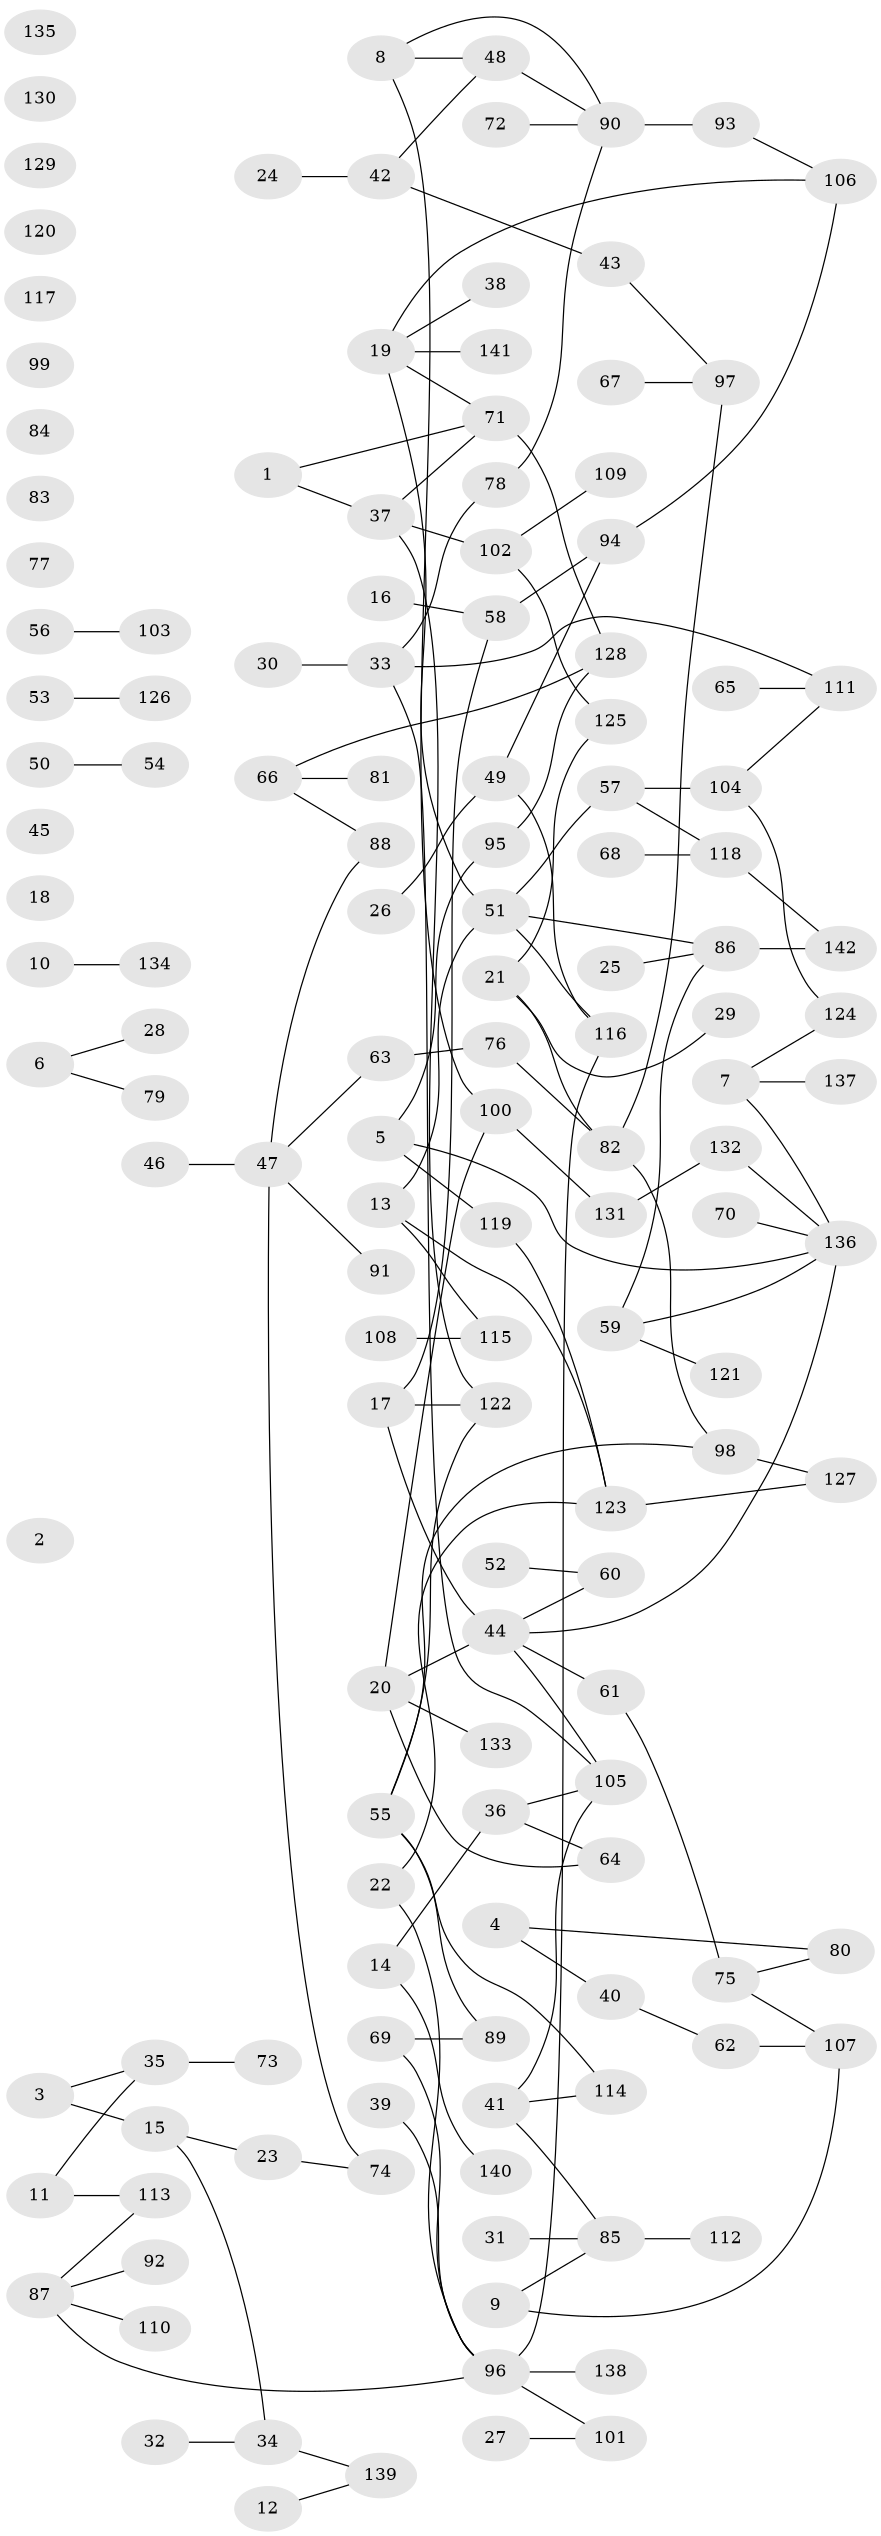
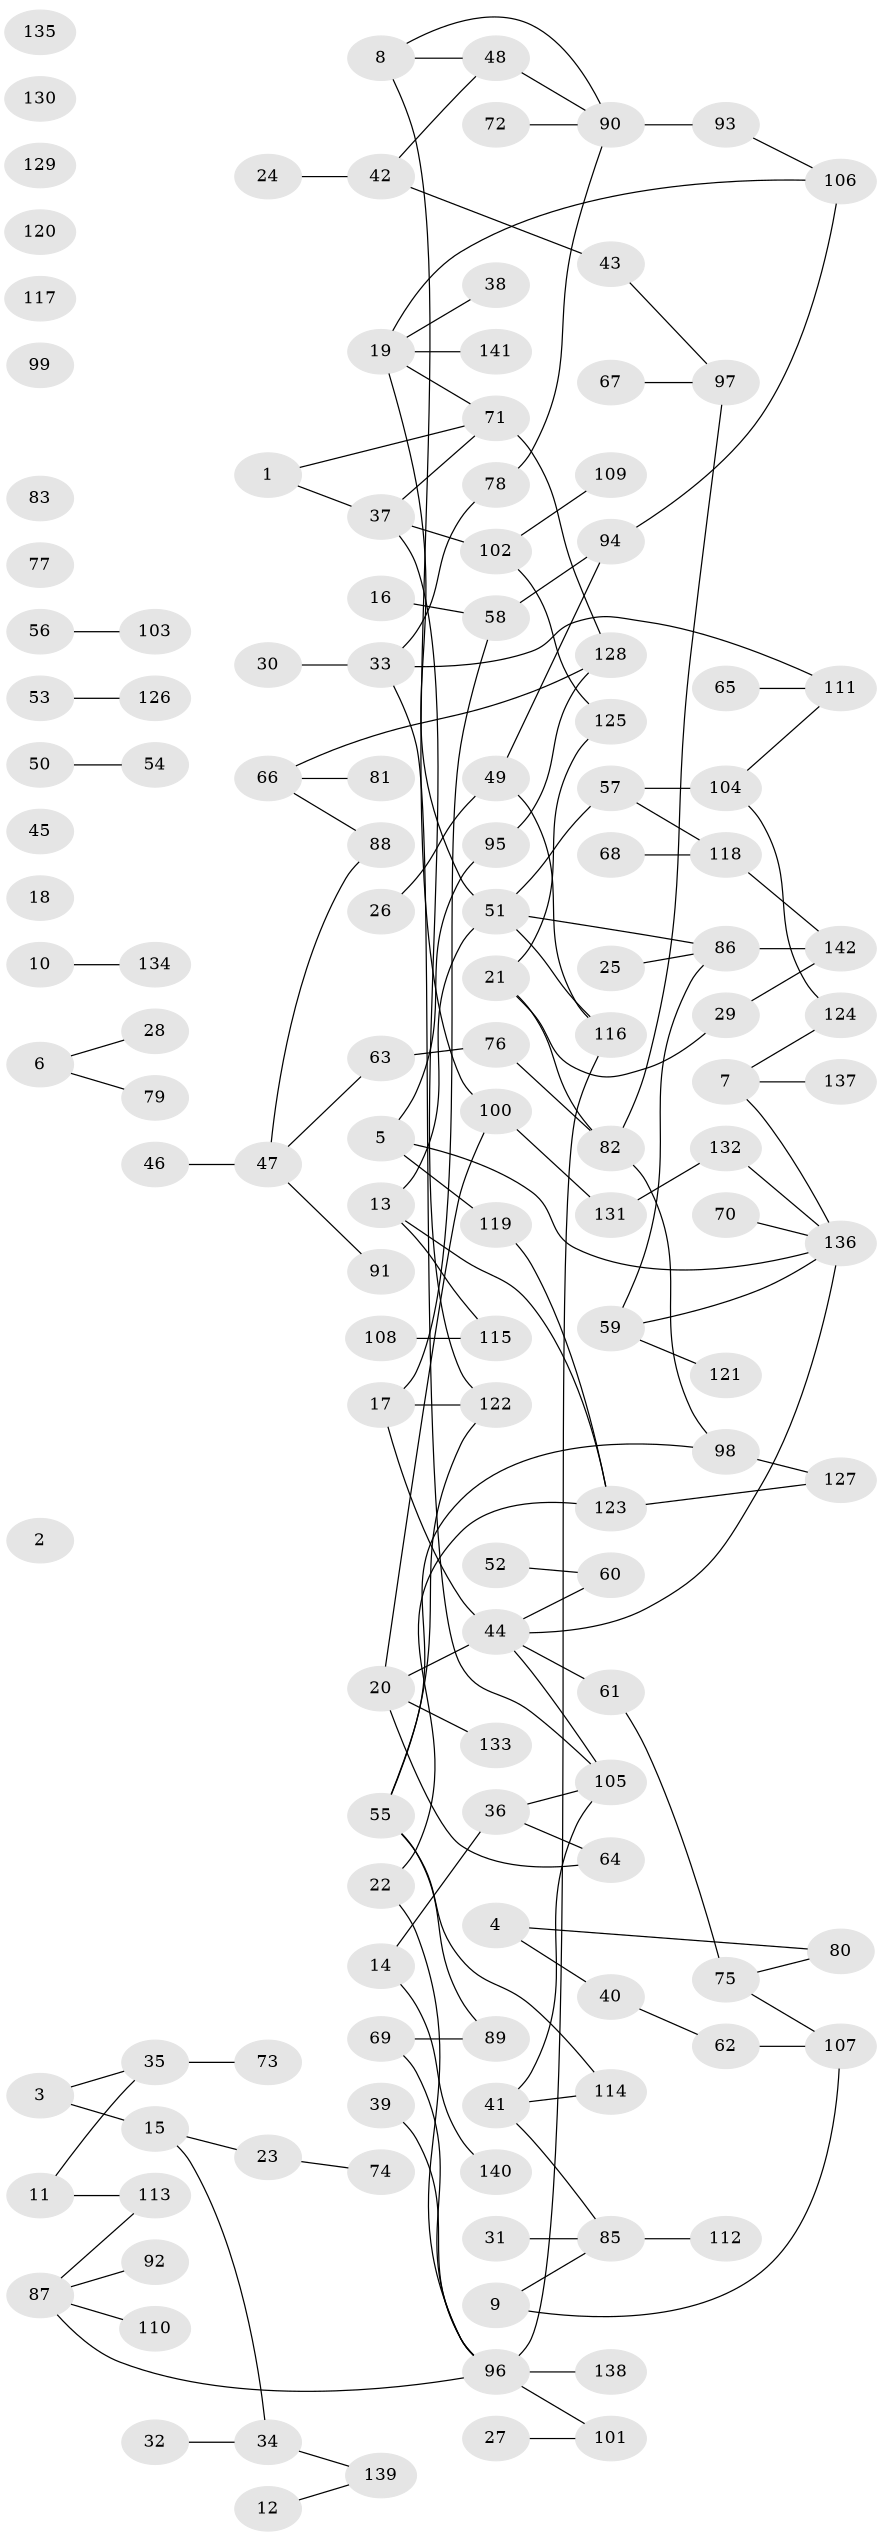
(40, 432) -> none
none -> (783, 982)
(278, 1677) -> none
